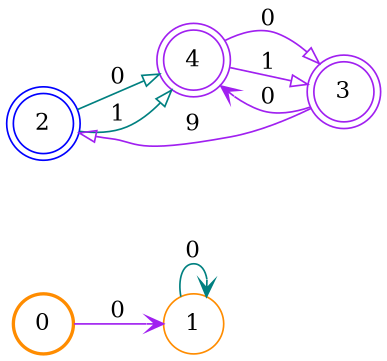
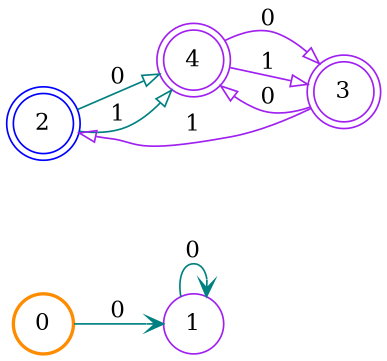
(271, 112) -> (271, 112)
(194, 124) -> (194, 124)
(110, 324) -> (110, 324)
(194, 324) -> (194, 324)
